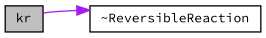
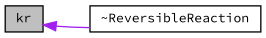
(60, 11) -> (73, 27)
